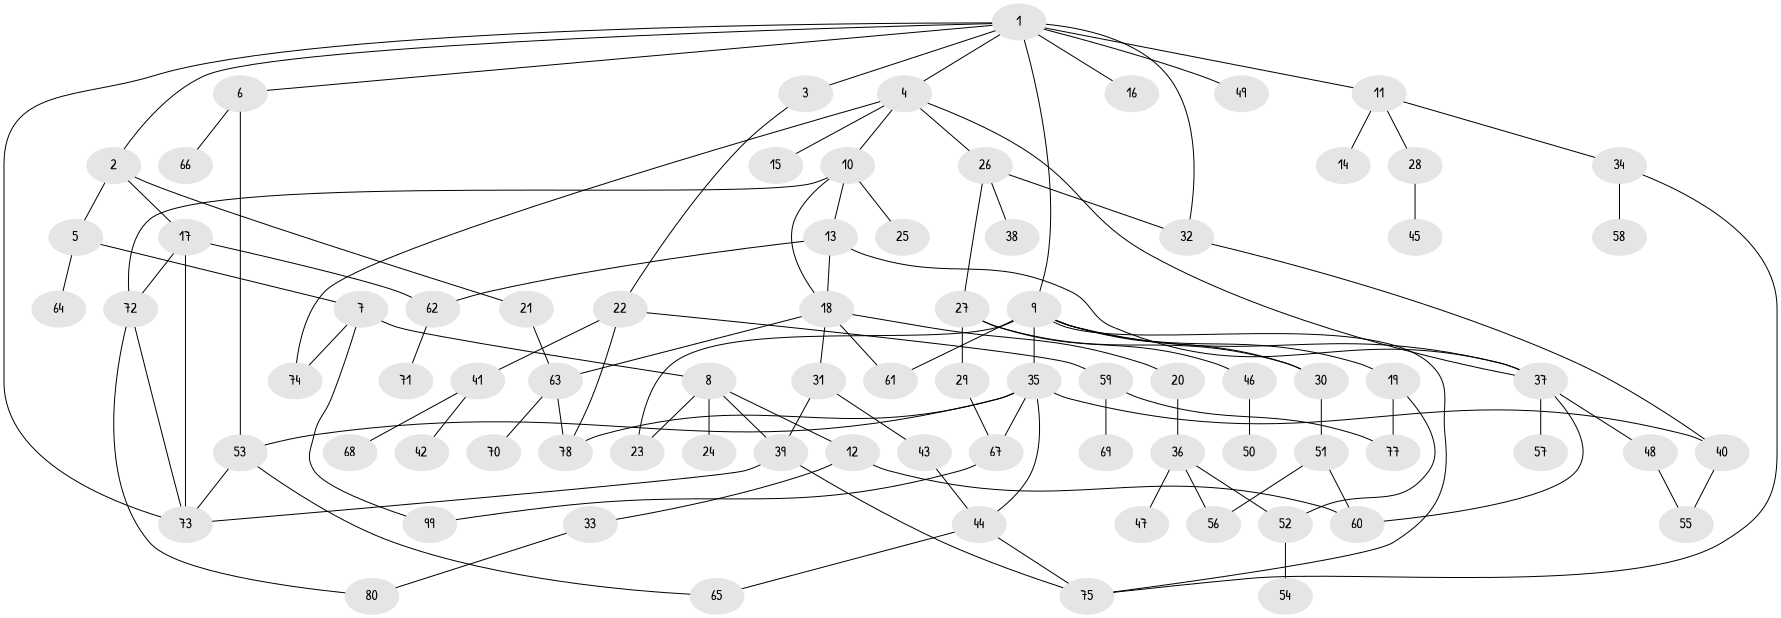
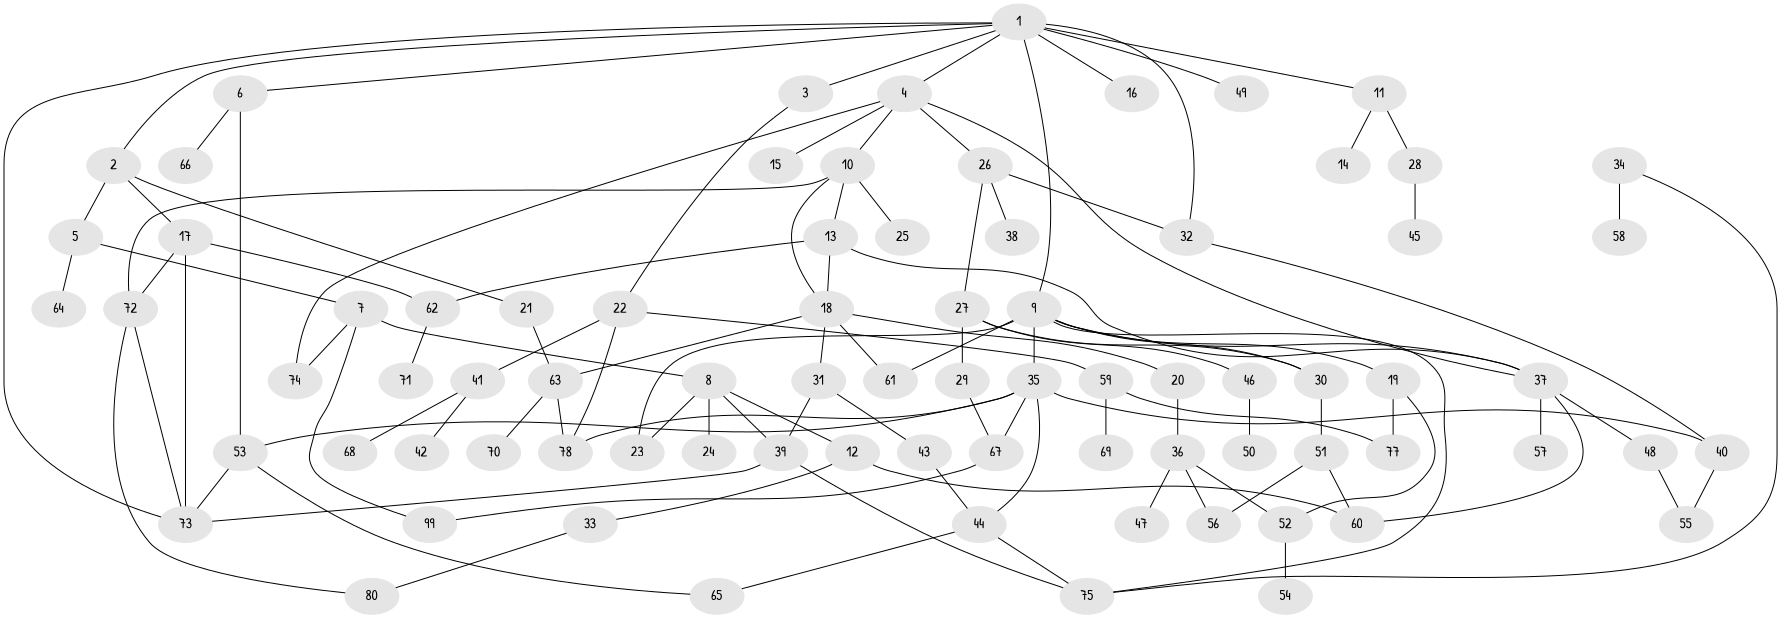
(1499, 130) -> none
